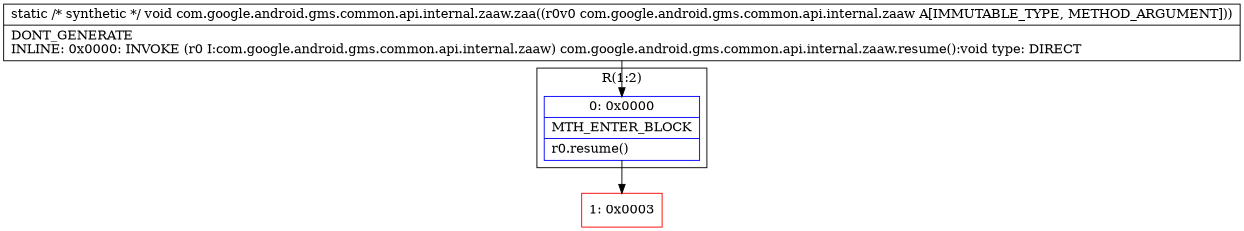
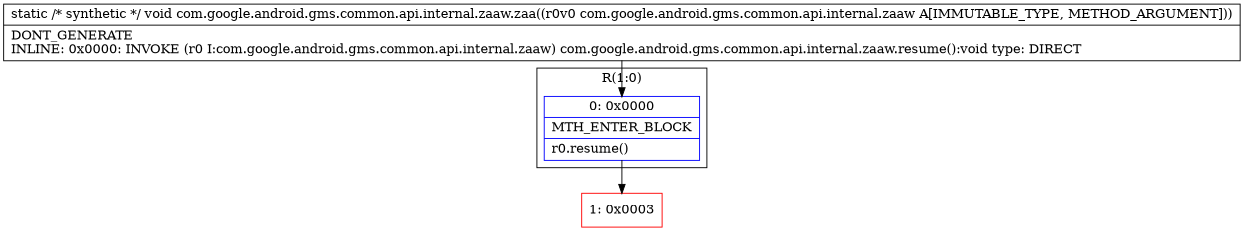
(622, 79) -> (622, 79)
